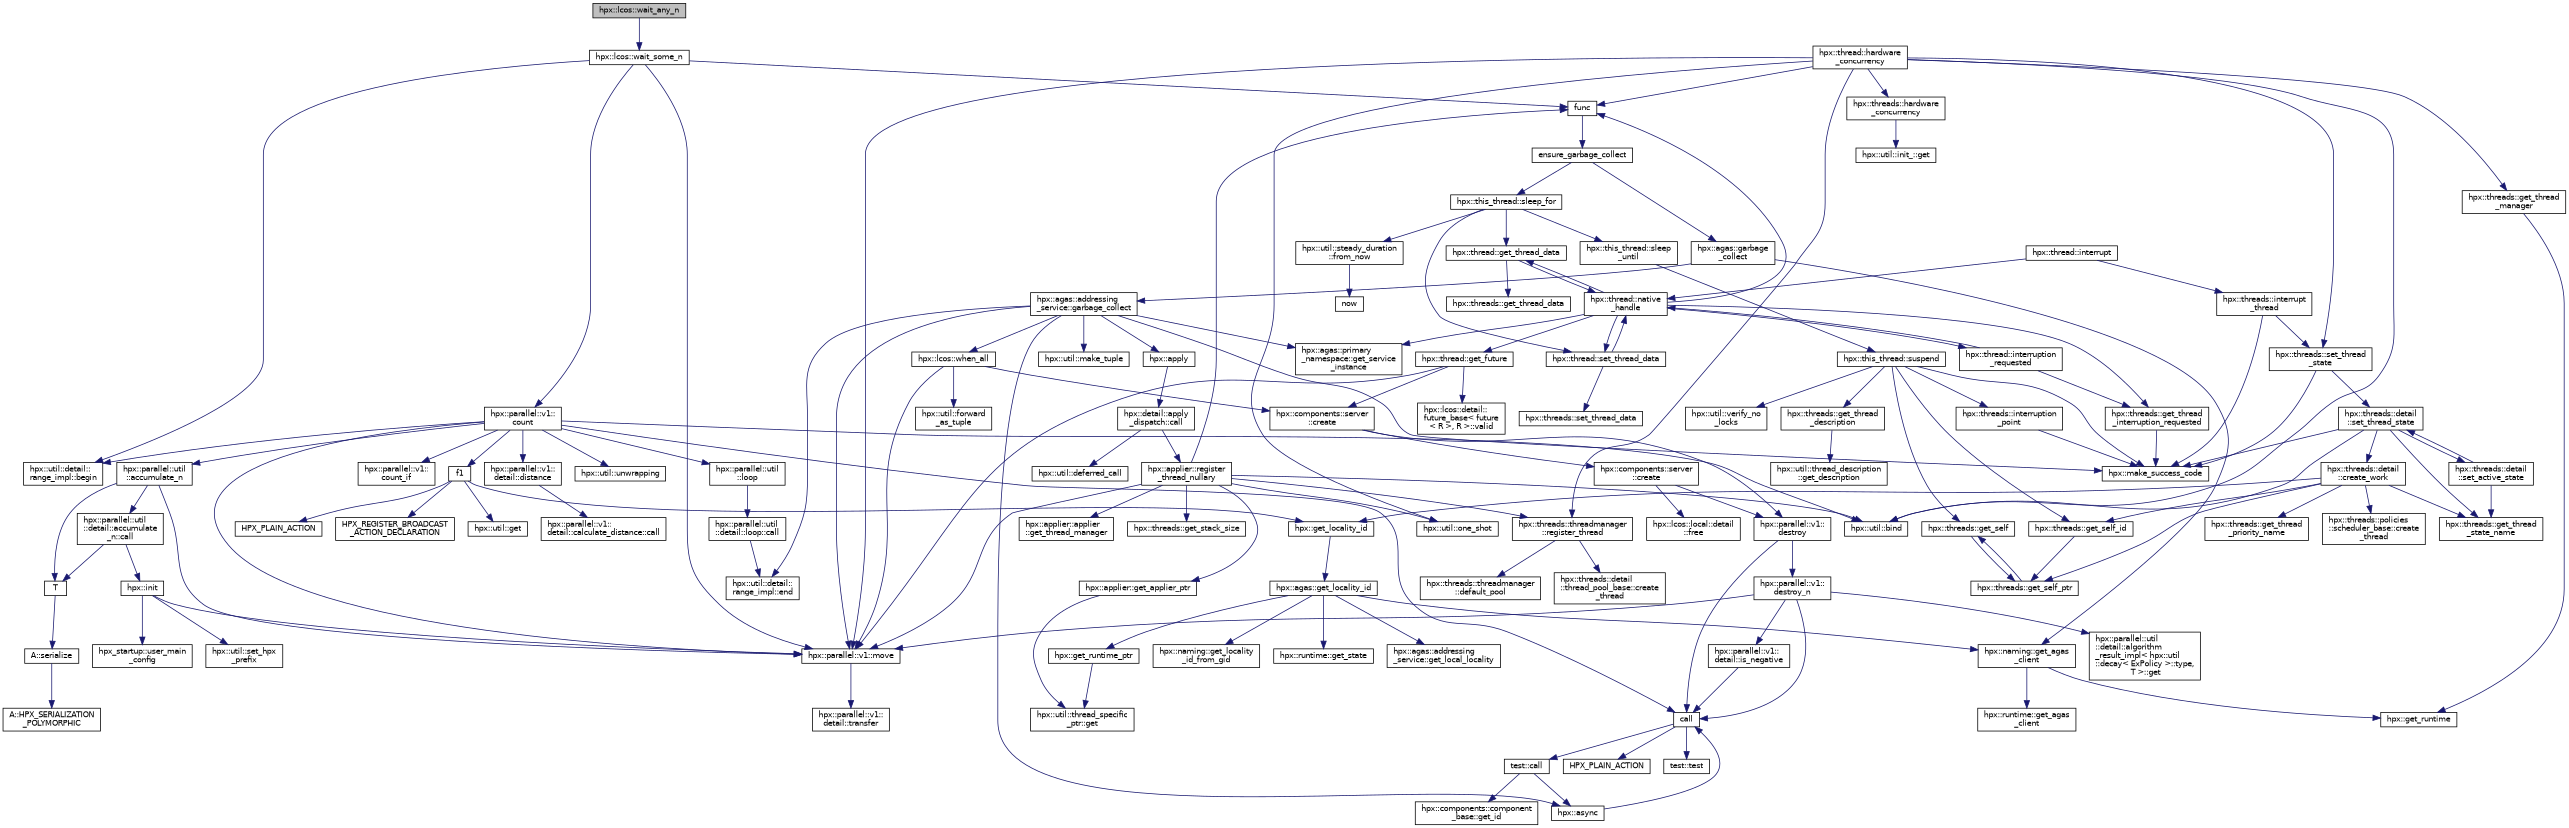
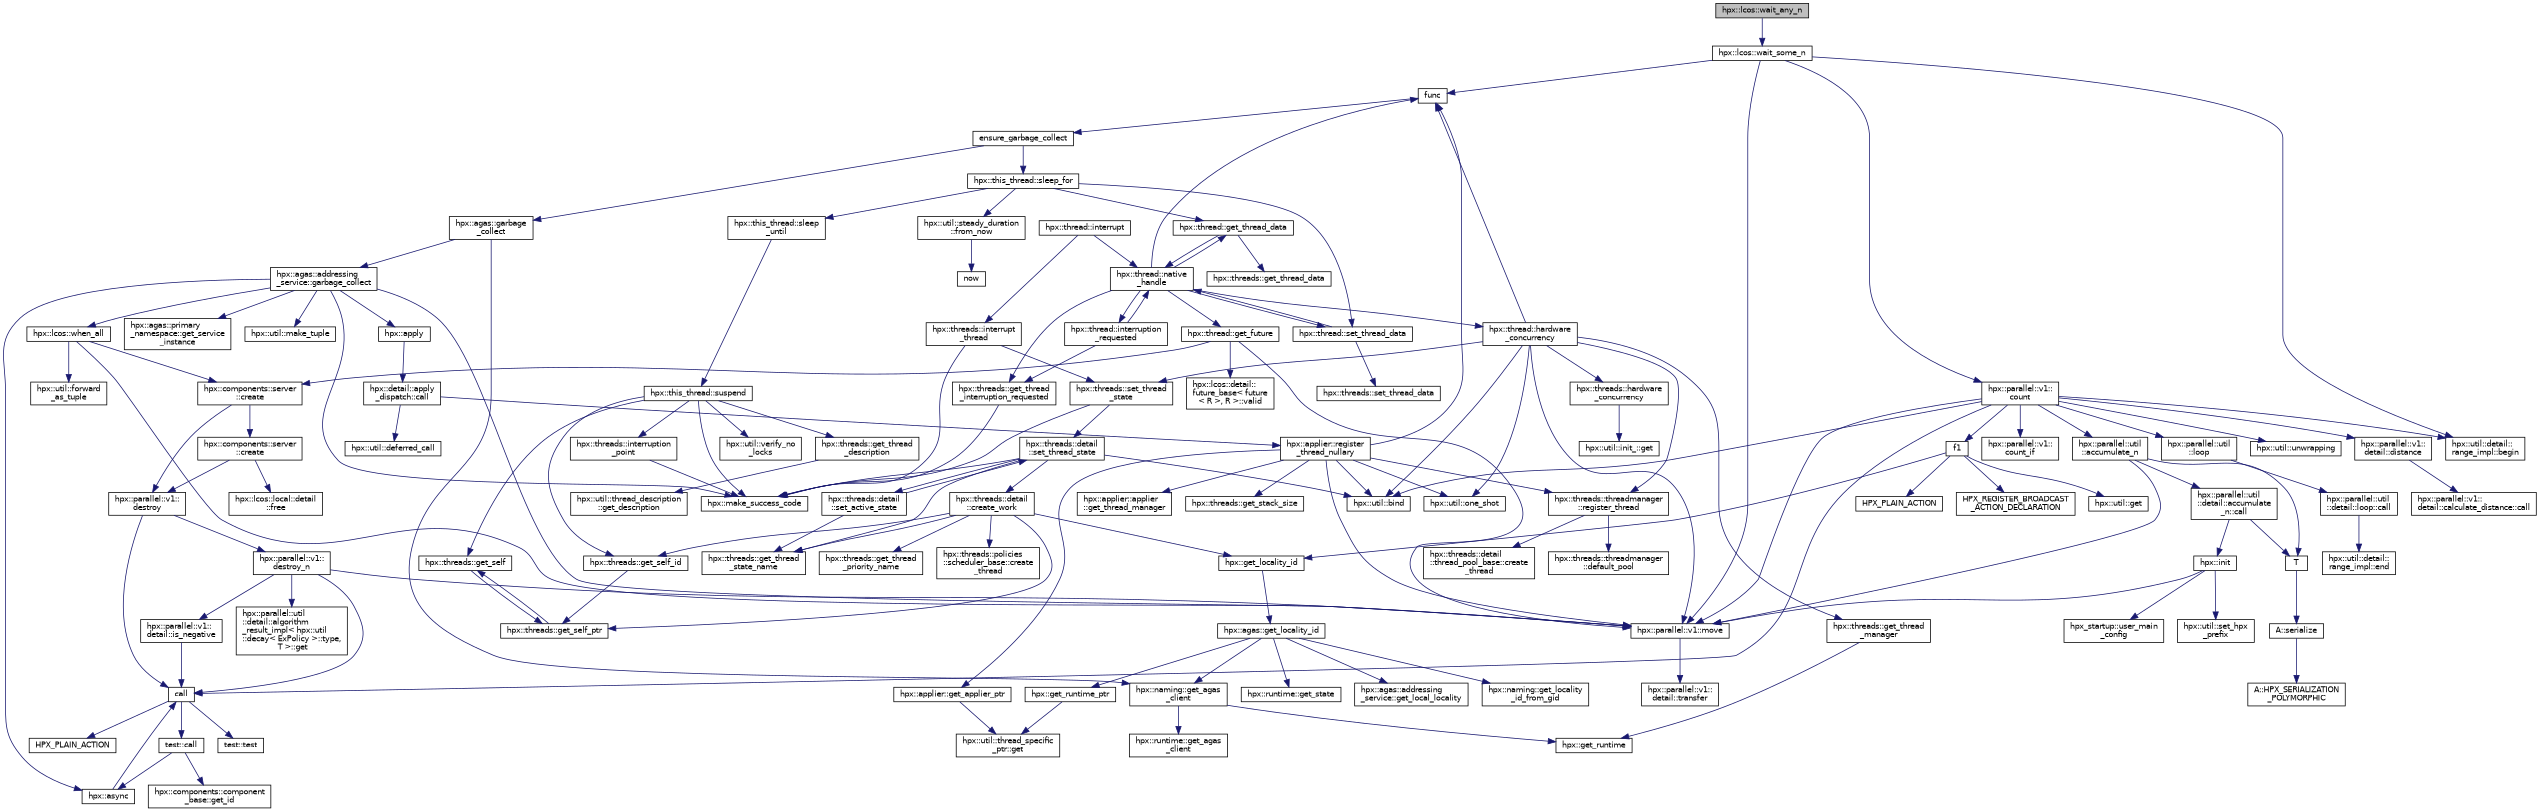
(1497, 329) -> (1334, 308)
(816, 354) -> none
